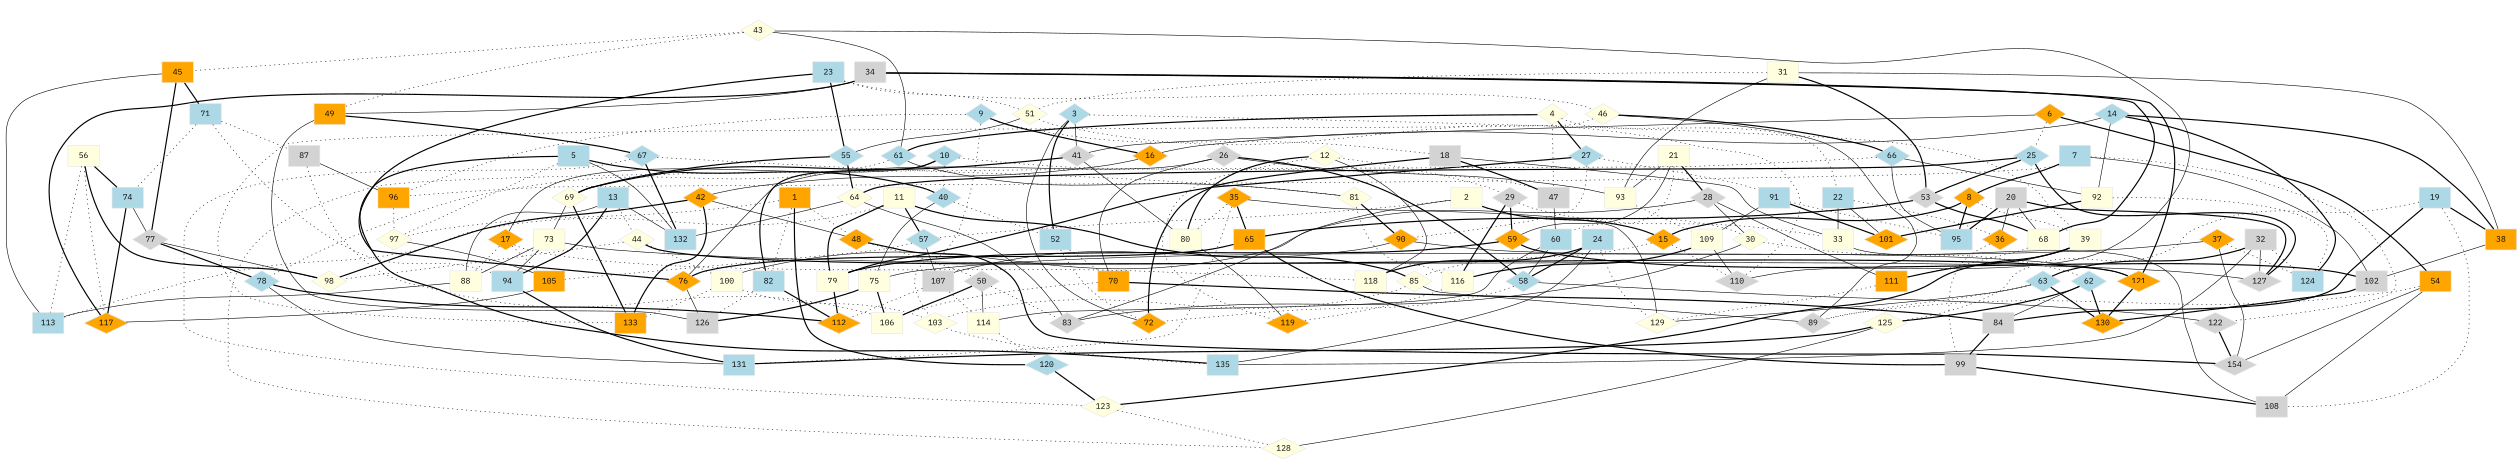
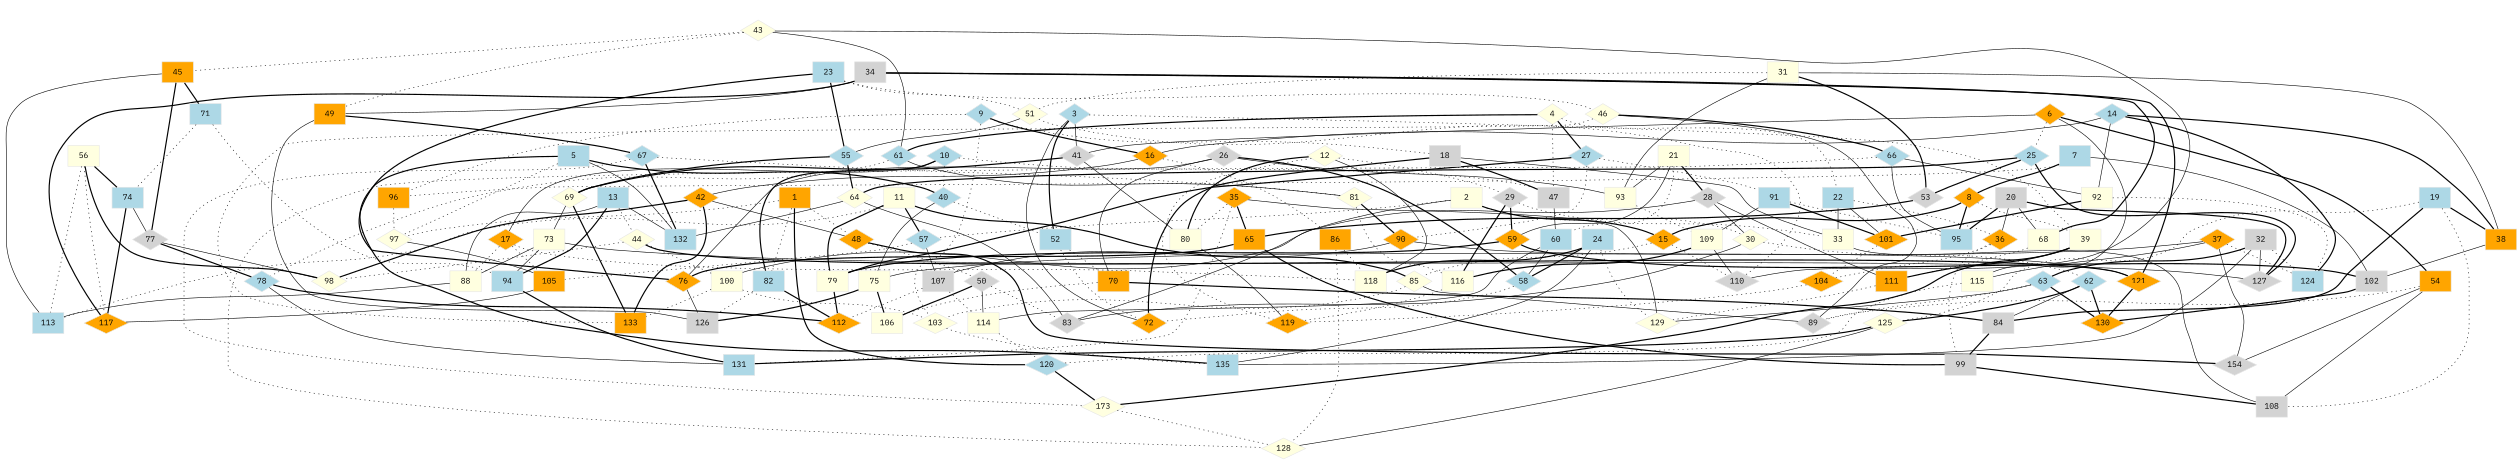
(304, 156) -> none
(1979, 217) -> none
none -> (1335, 239)
none -> (1821, 281)
none -> (1977, 281)
(2215, 323) -> none
(1103, 407) -> (1103, 407)
